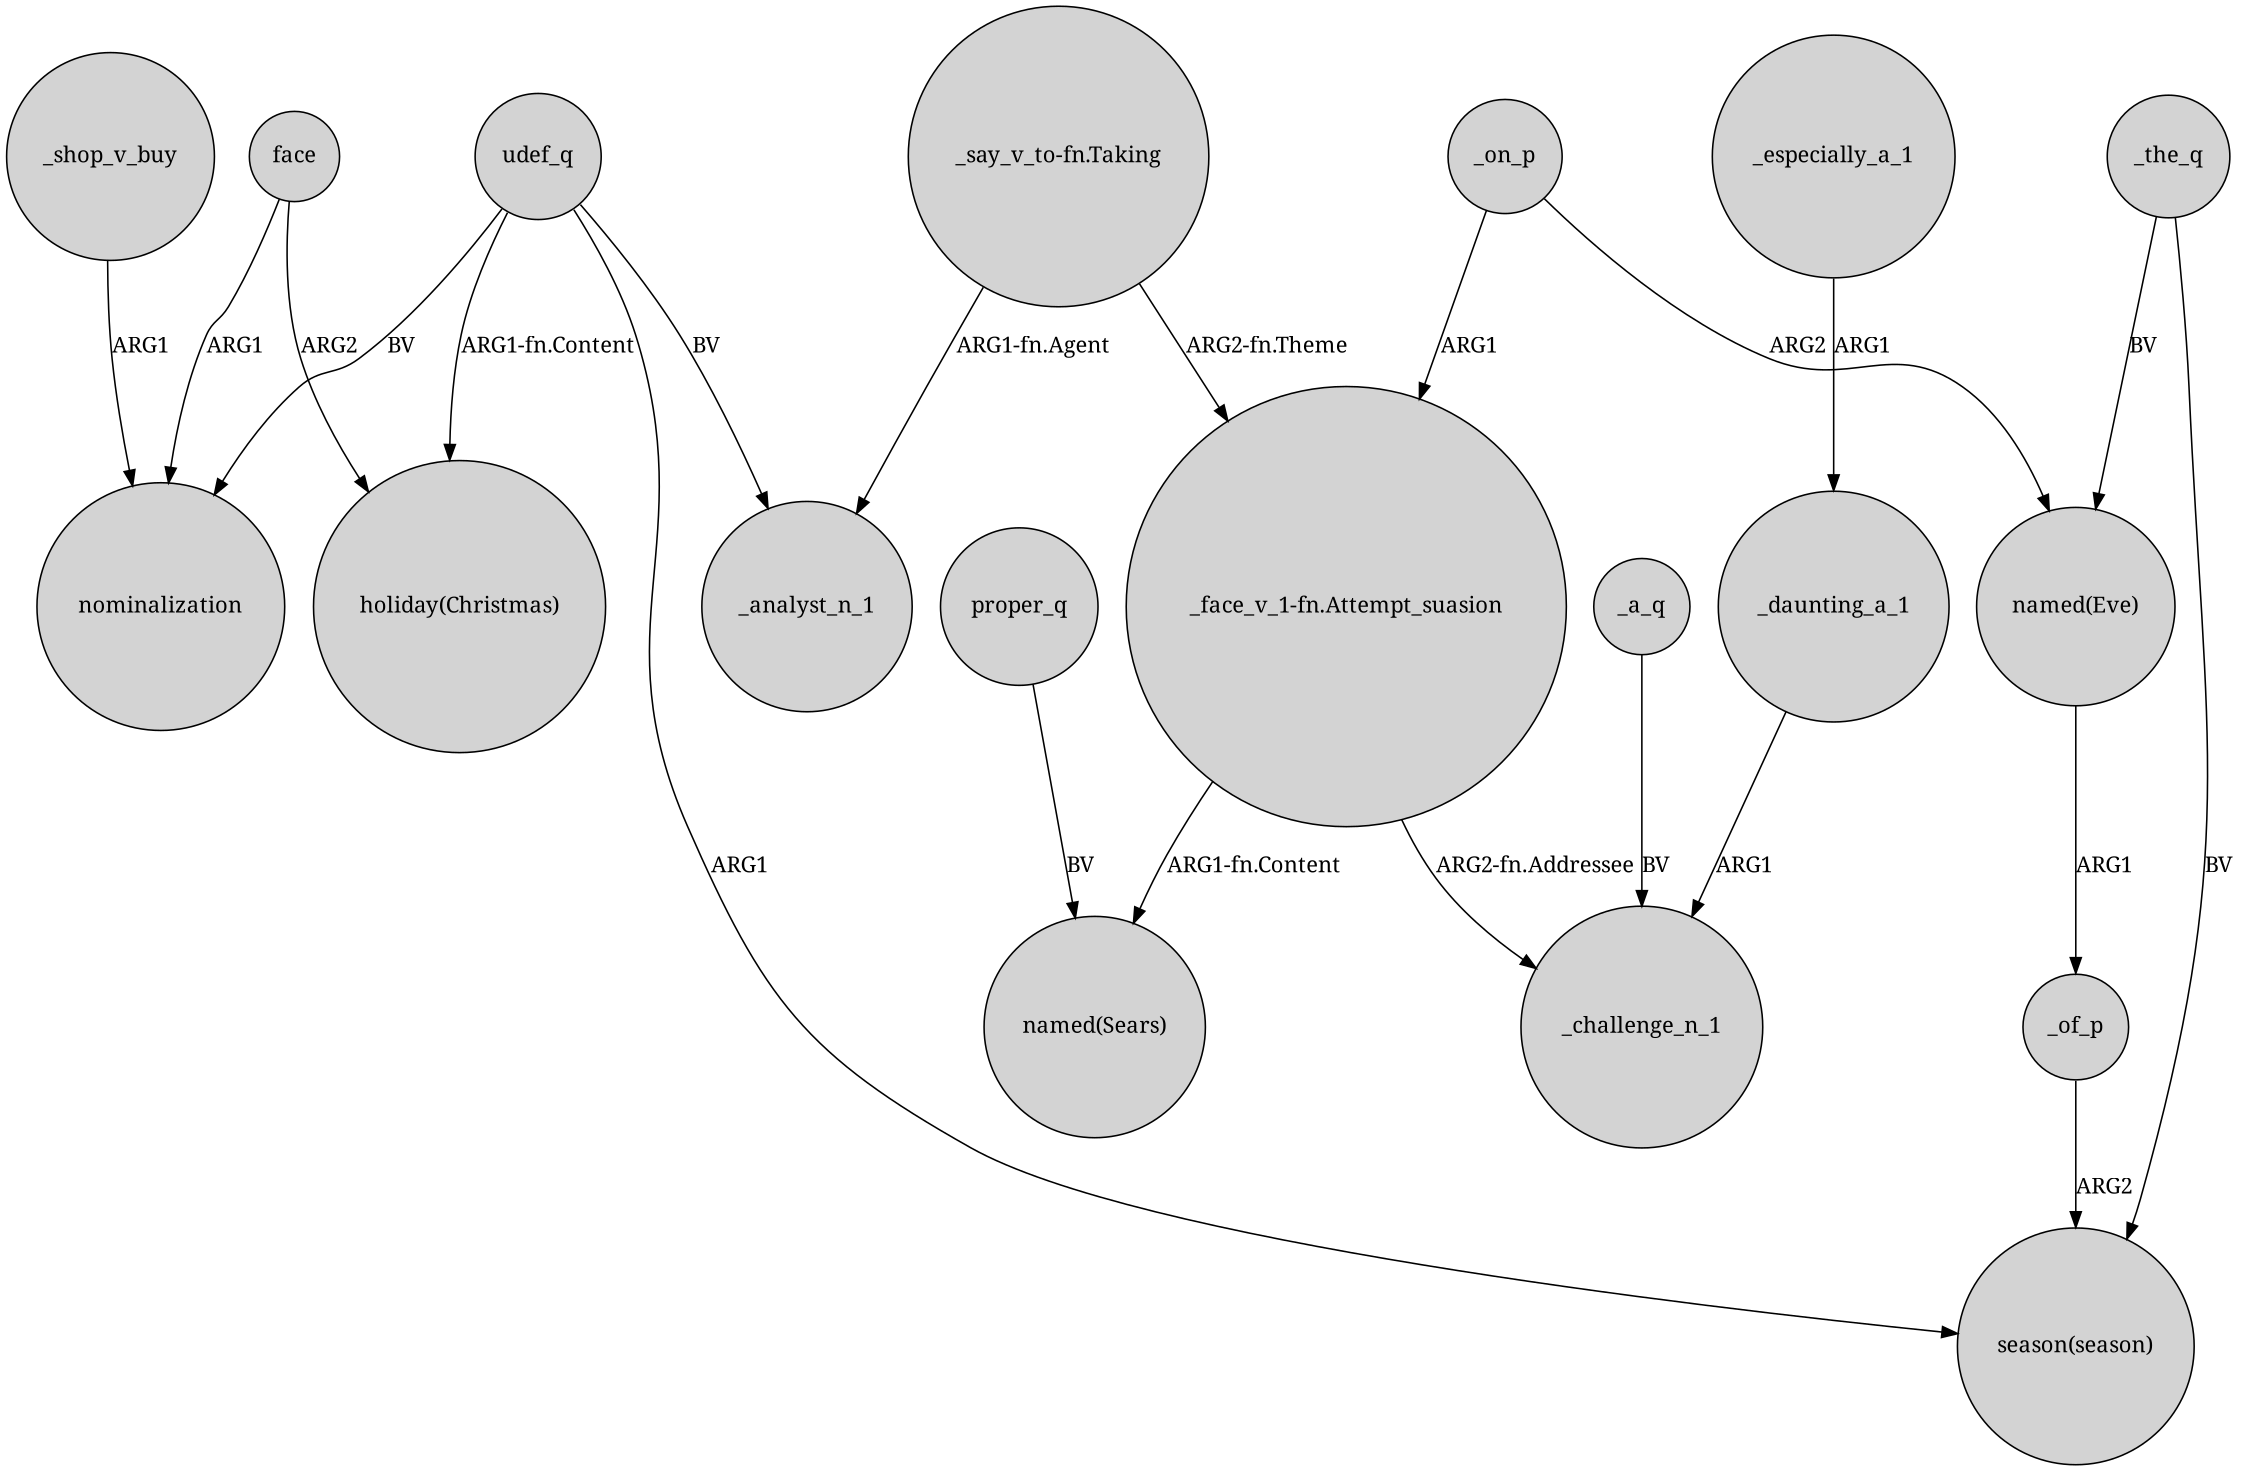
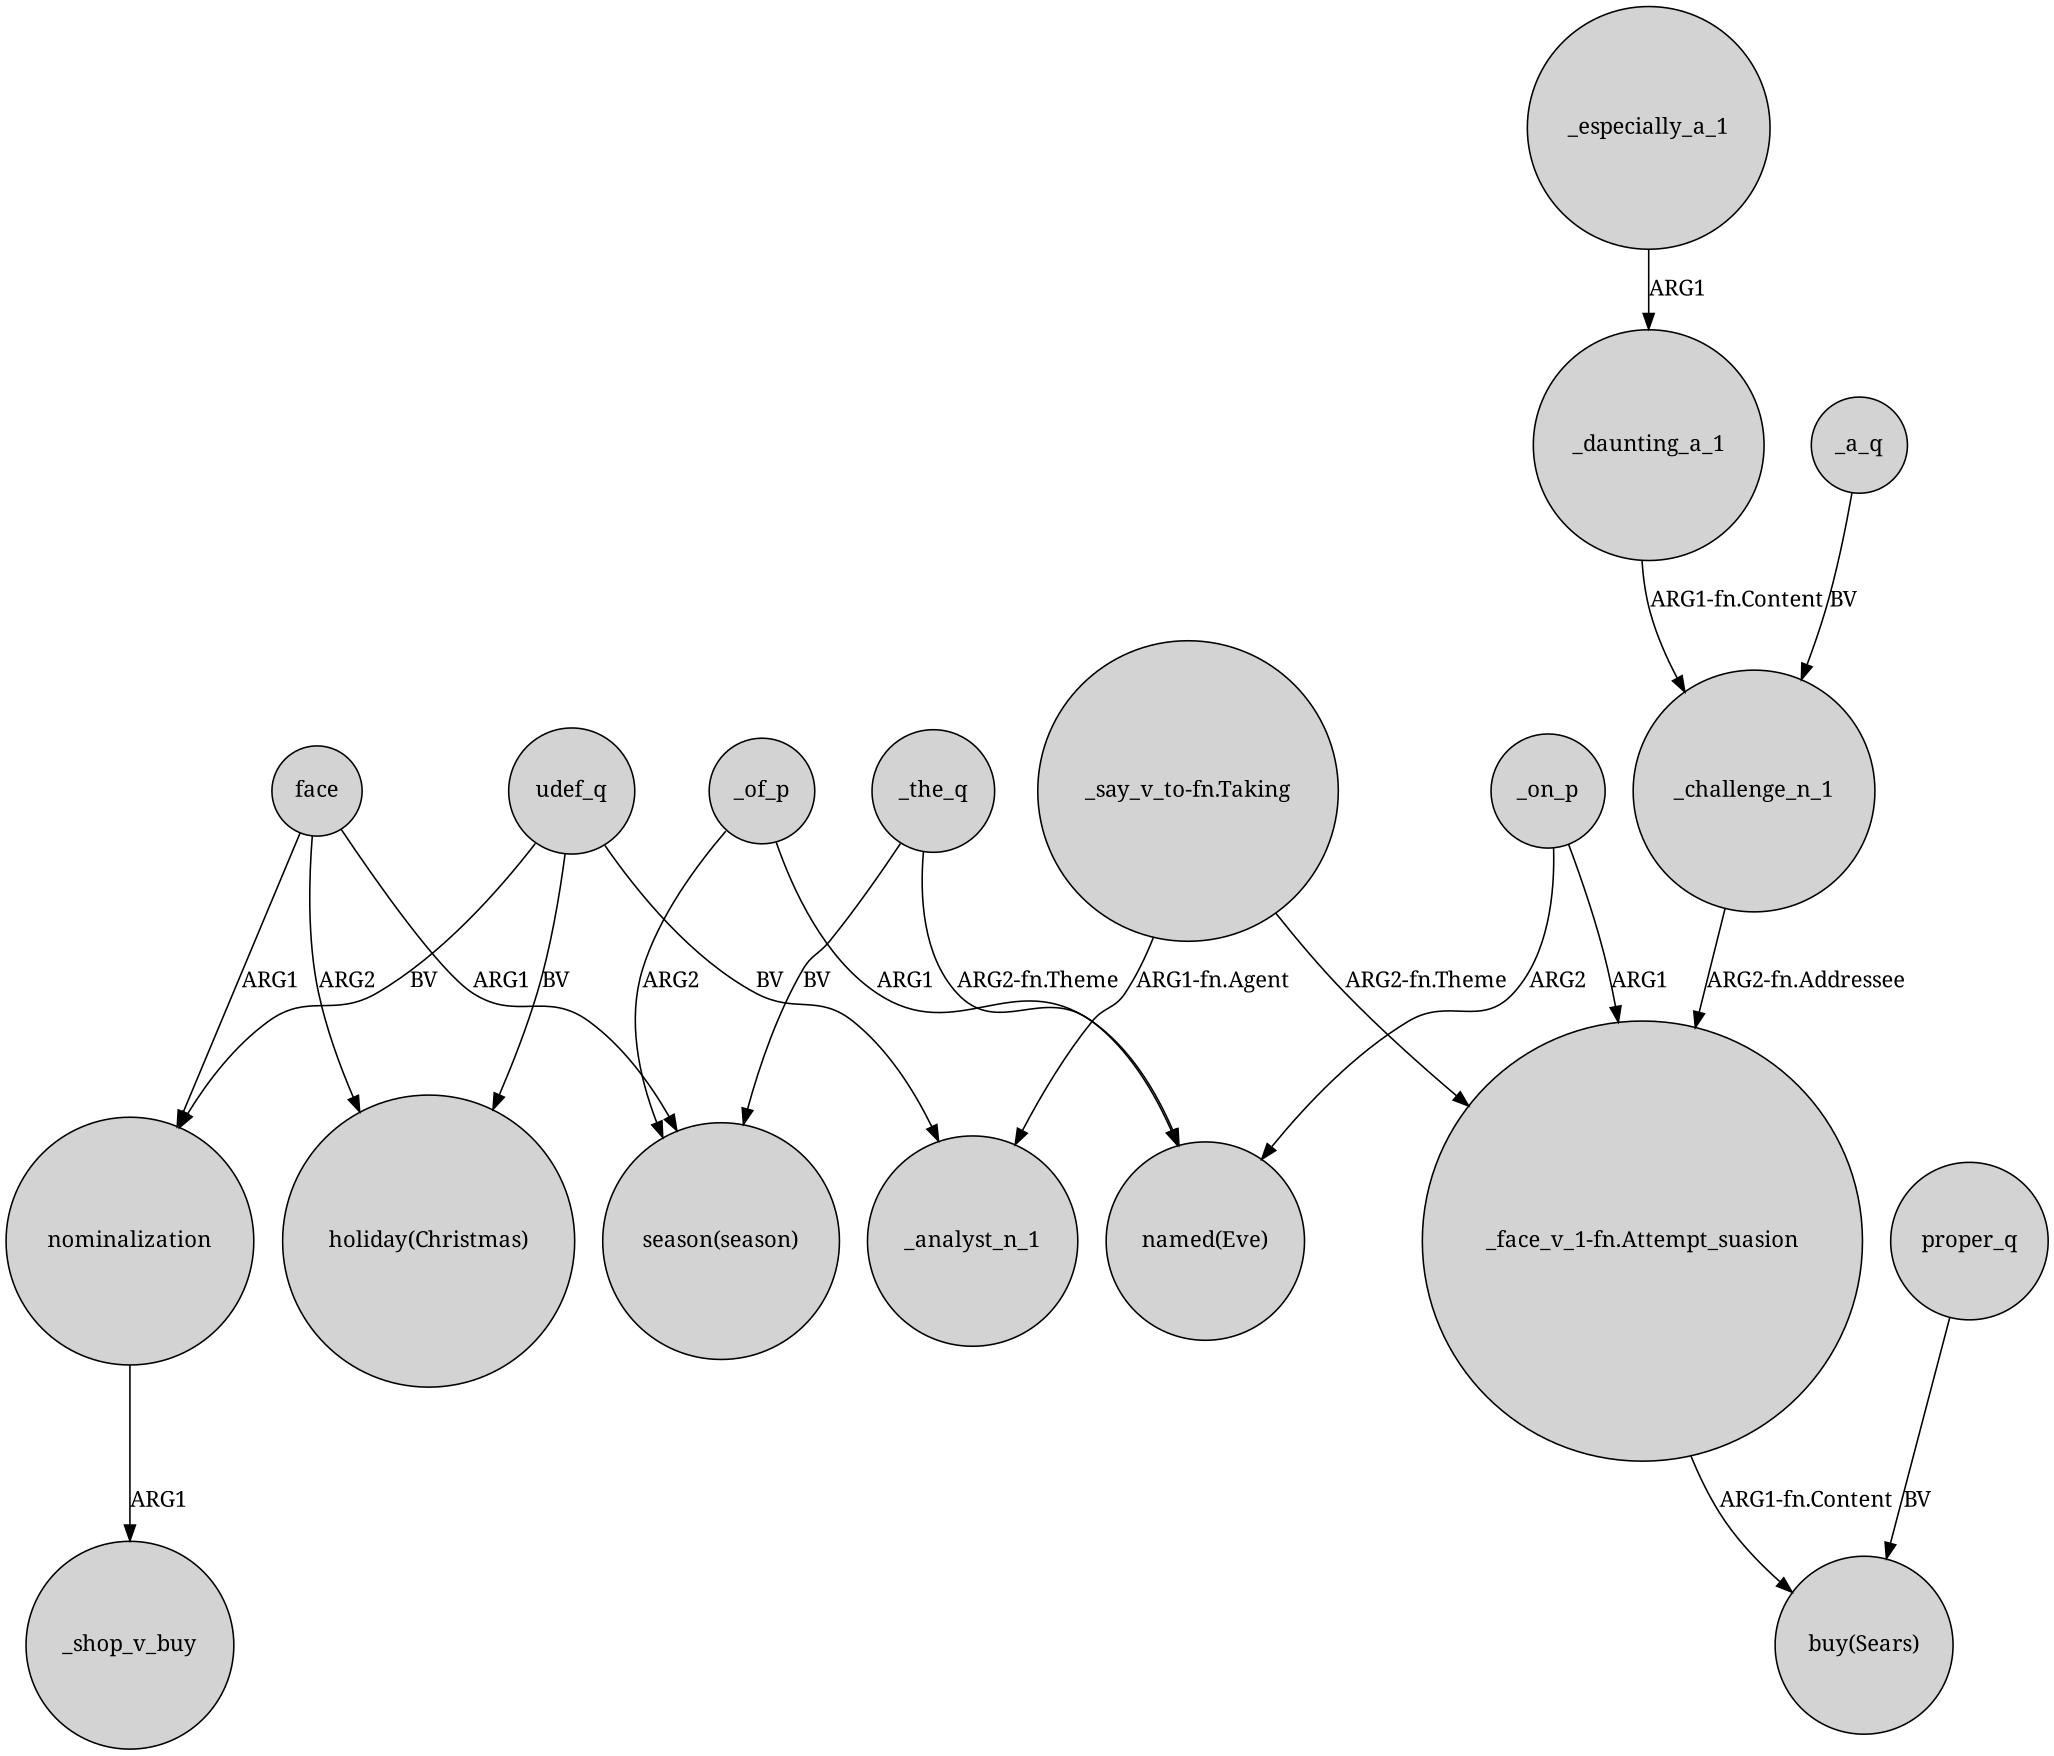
(548, 347) -> (557, 981)
(2144, 347) -> (1038, 981)
(113, 366) -> (130, 1445)
(2076, 832) -> (961, 1011)
(1745, 866) -> (1737, 601)
(1452, 898) -> (1712, 960)
(1095, 1027) -> (1864, 1645)
(933, 1126) -> (489, 1001)
